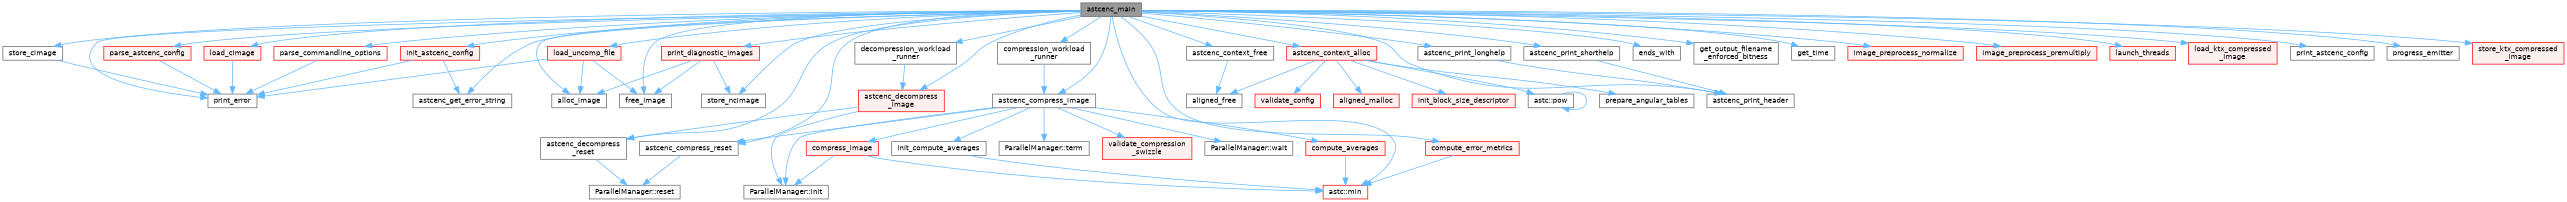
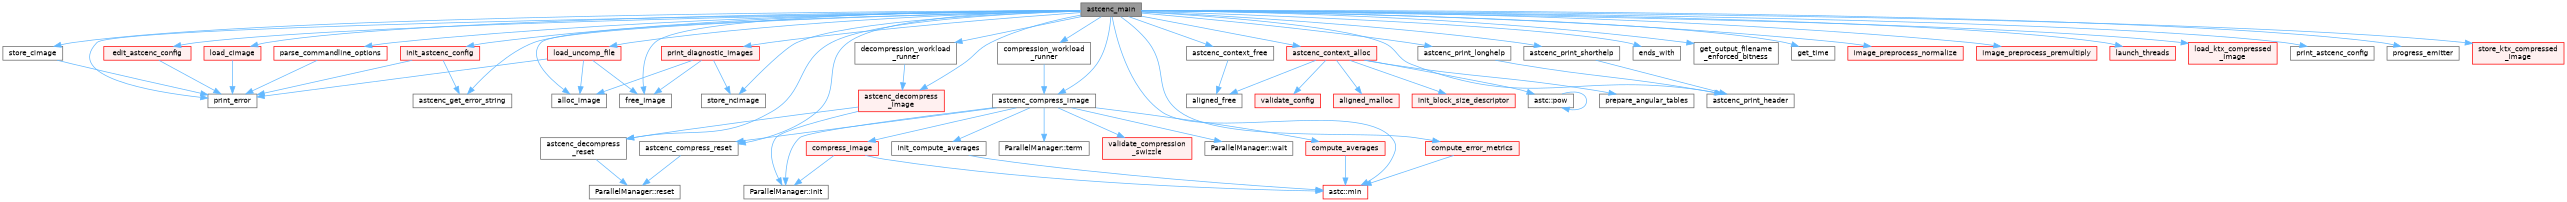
(147, 53) -> (147, 53)
